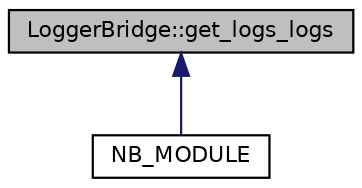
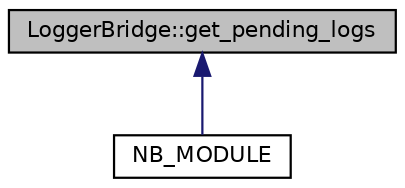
(181, 31) -> (202, 31)
